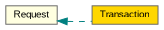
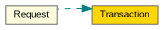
(80, 22) -> (70, 9)
